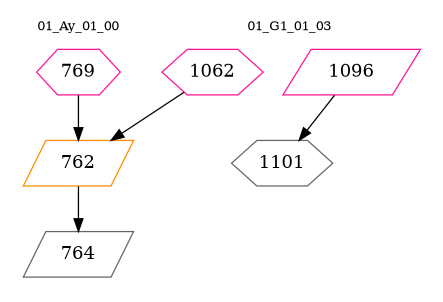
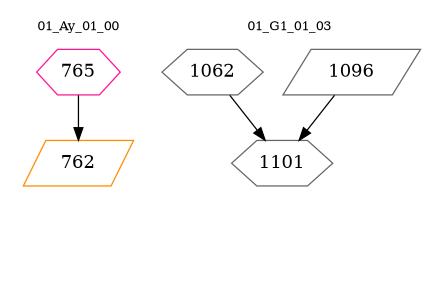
(78, 72) -> (78, 72)
(213, 72) -> (213, 72)
(352, 72) -> (352, 72)
(161, 108) -> (243, 113)
(78, 254) -> none
